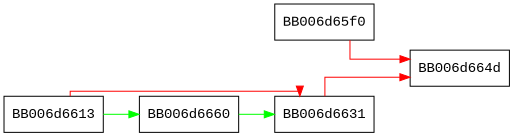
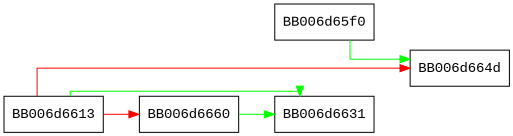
(365, 59) -> (365, 59)
(353, 77) -> (205, 68)
(183, 91) -> (183, 91)
(116, 114) -> (116, 114)
